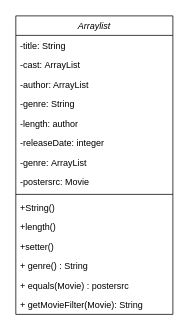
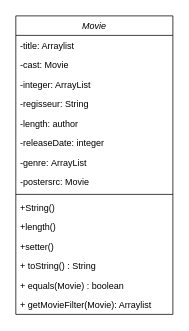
(94, 26) -> (94, 26)
(49, 45) -> (56, 45)
(58, 65) -> (48, 65)
(62, 84) -> (63, 84)
(52, 104) -> (61, 104)
(59, 266) -> (66, 266)
(81, 285) -> (75, 285)
(89, 305) -> (95, 305)
